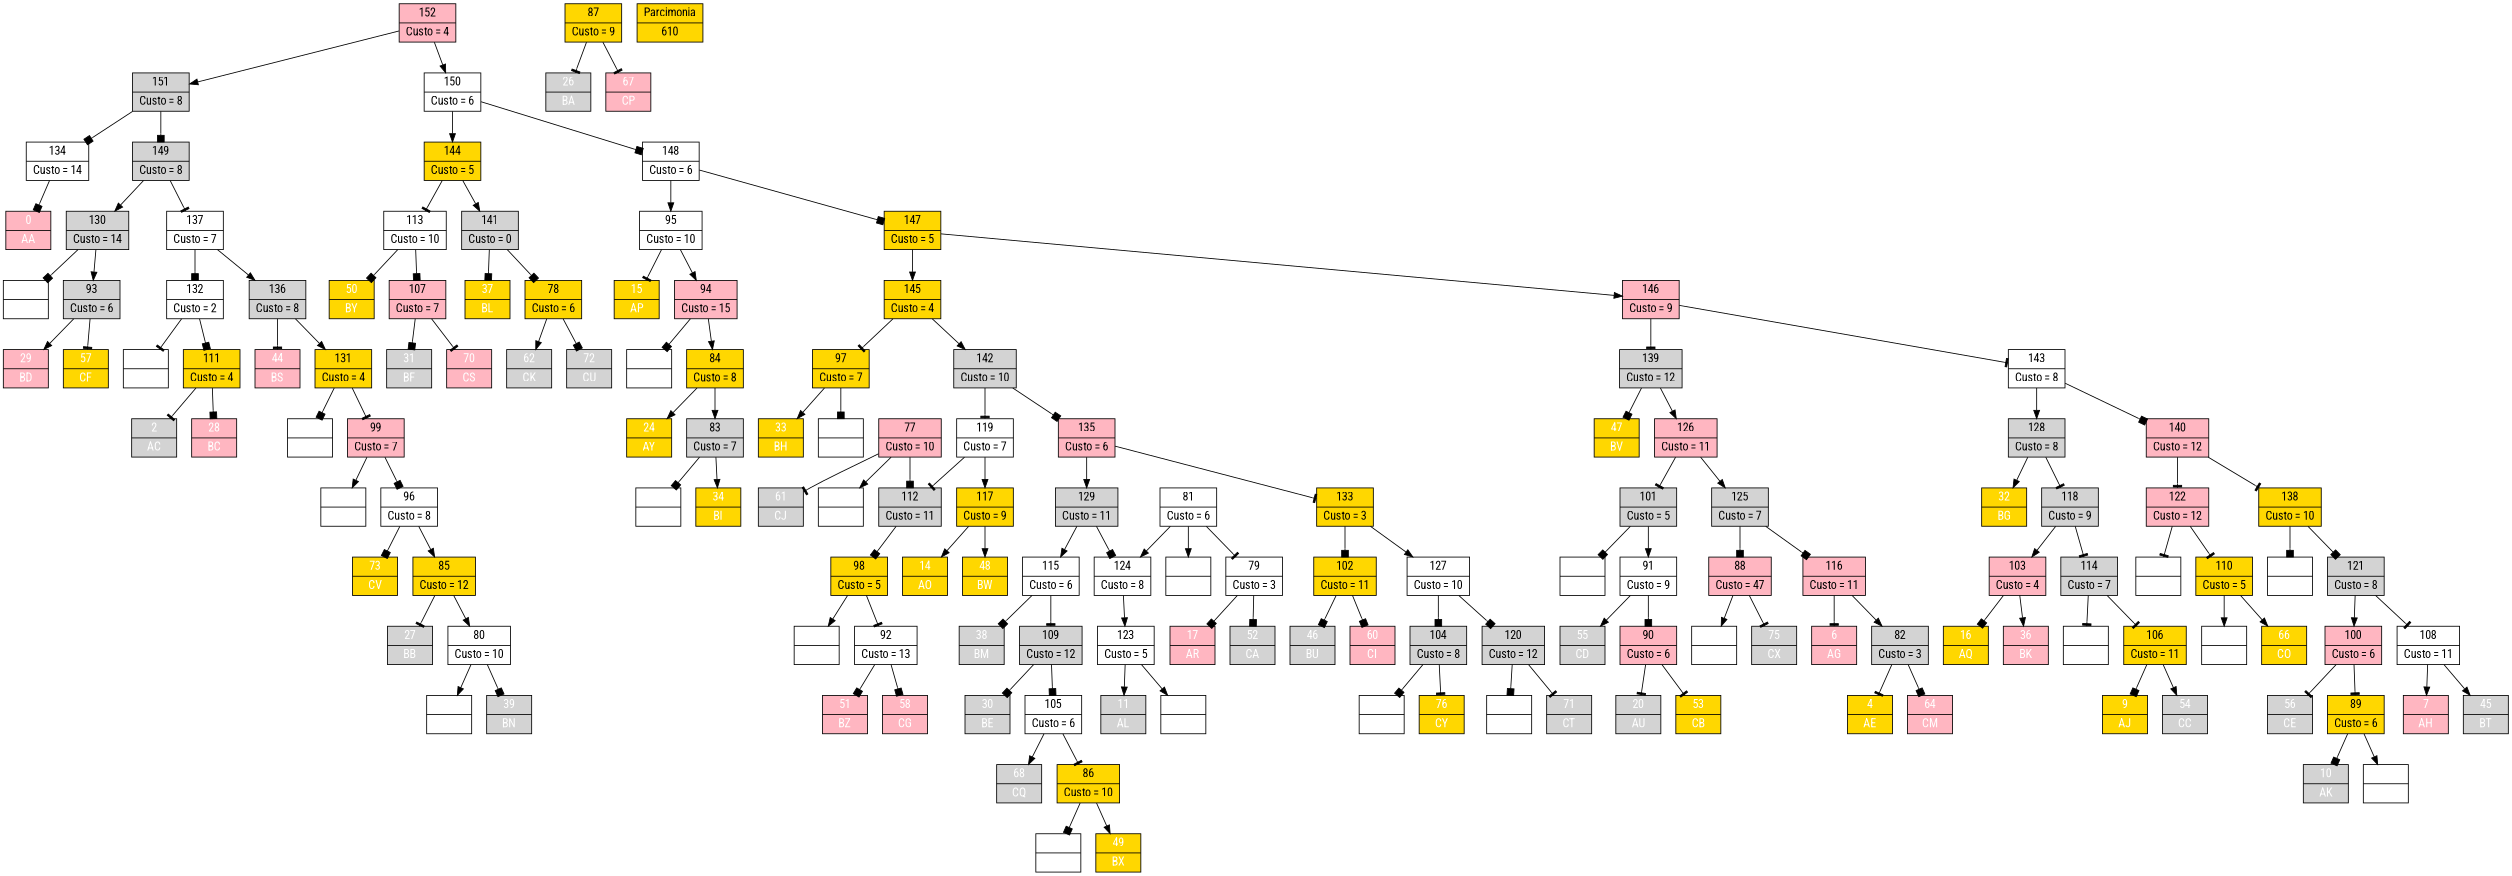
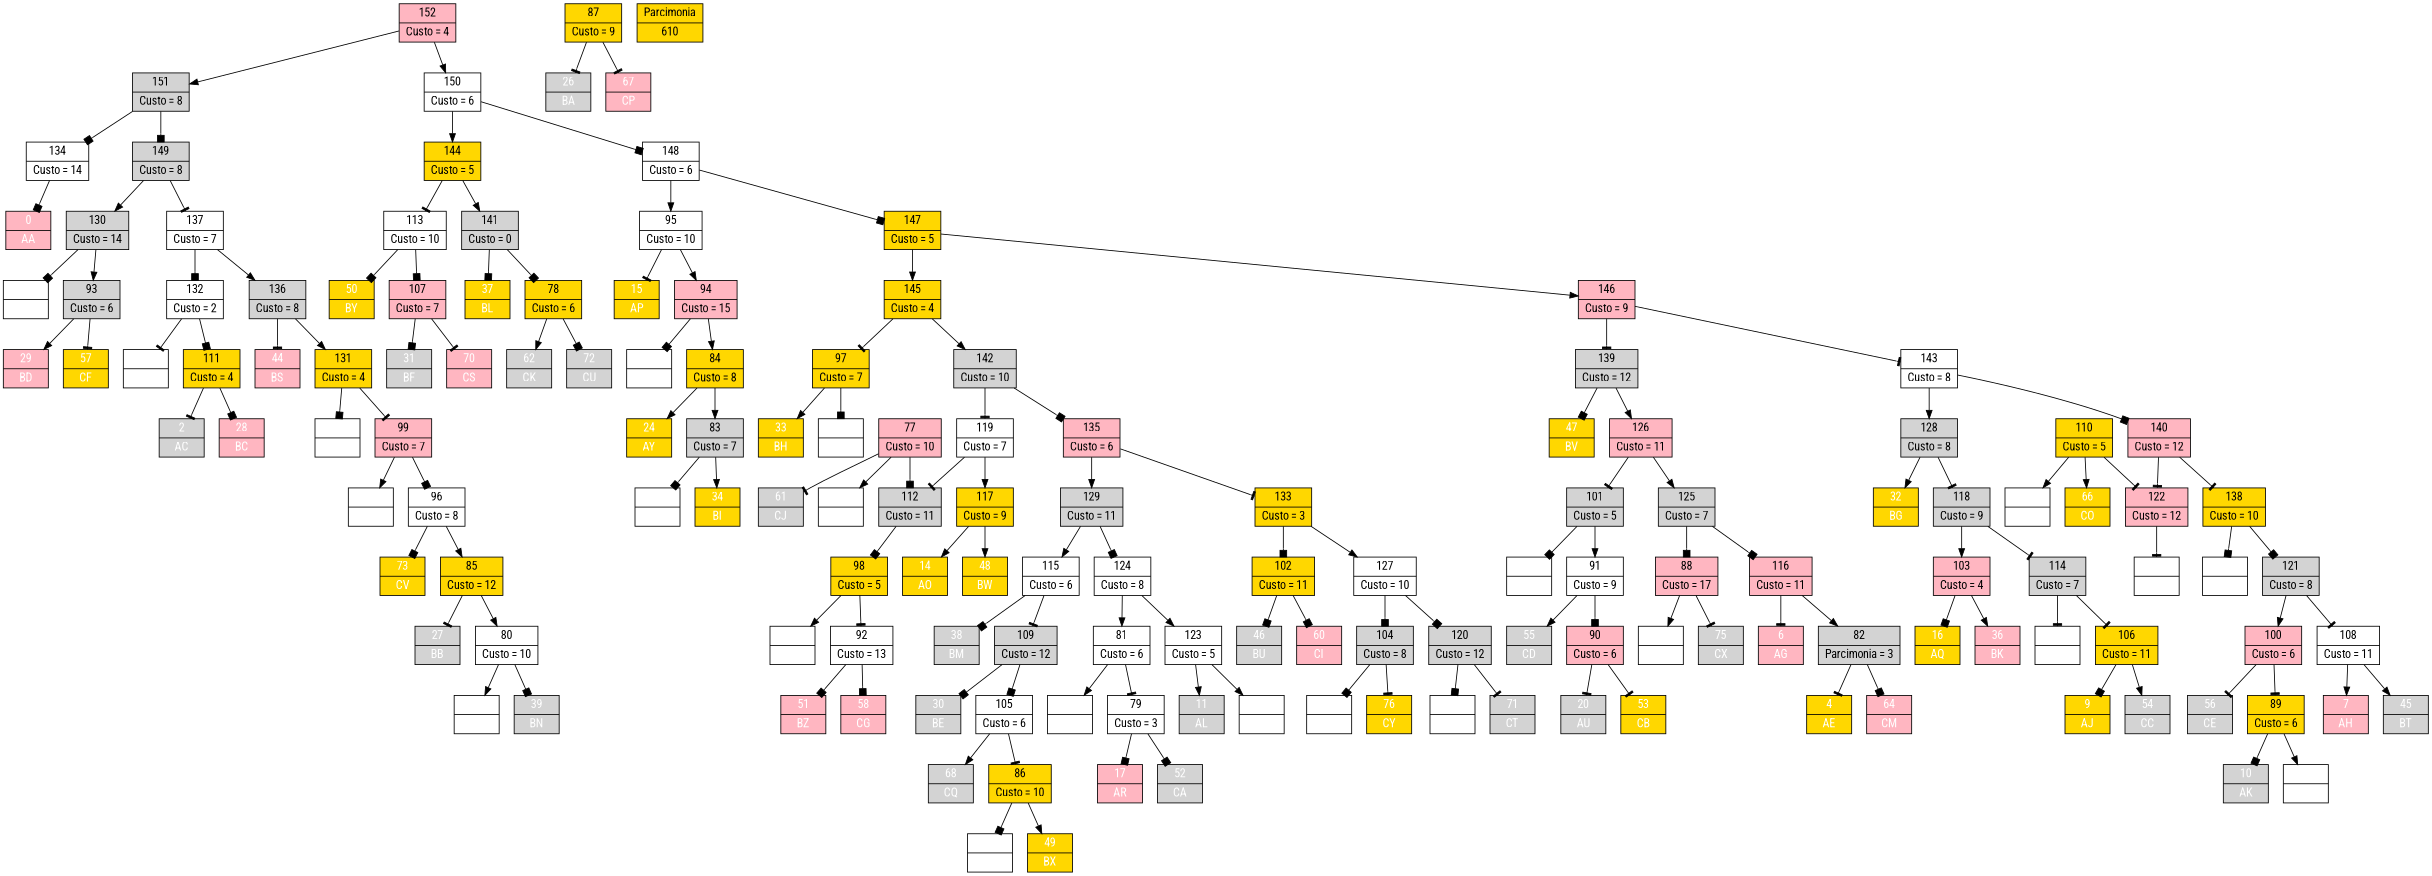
(1158, 539) -> (1122, 607)
(2200, 540) -> (2119, 471)
(1740, 585) -> (1687, 585)
(1900, 655) -> (1859, 655)
